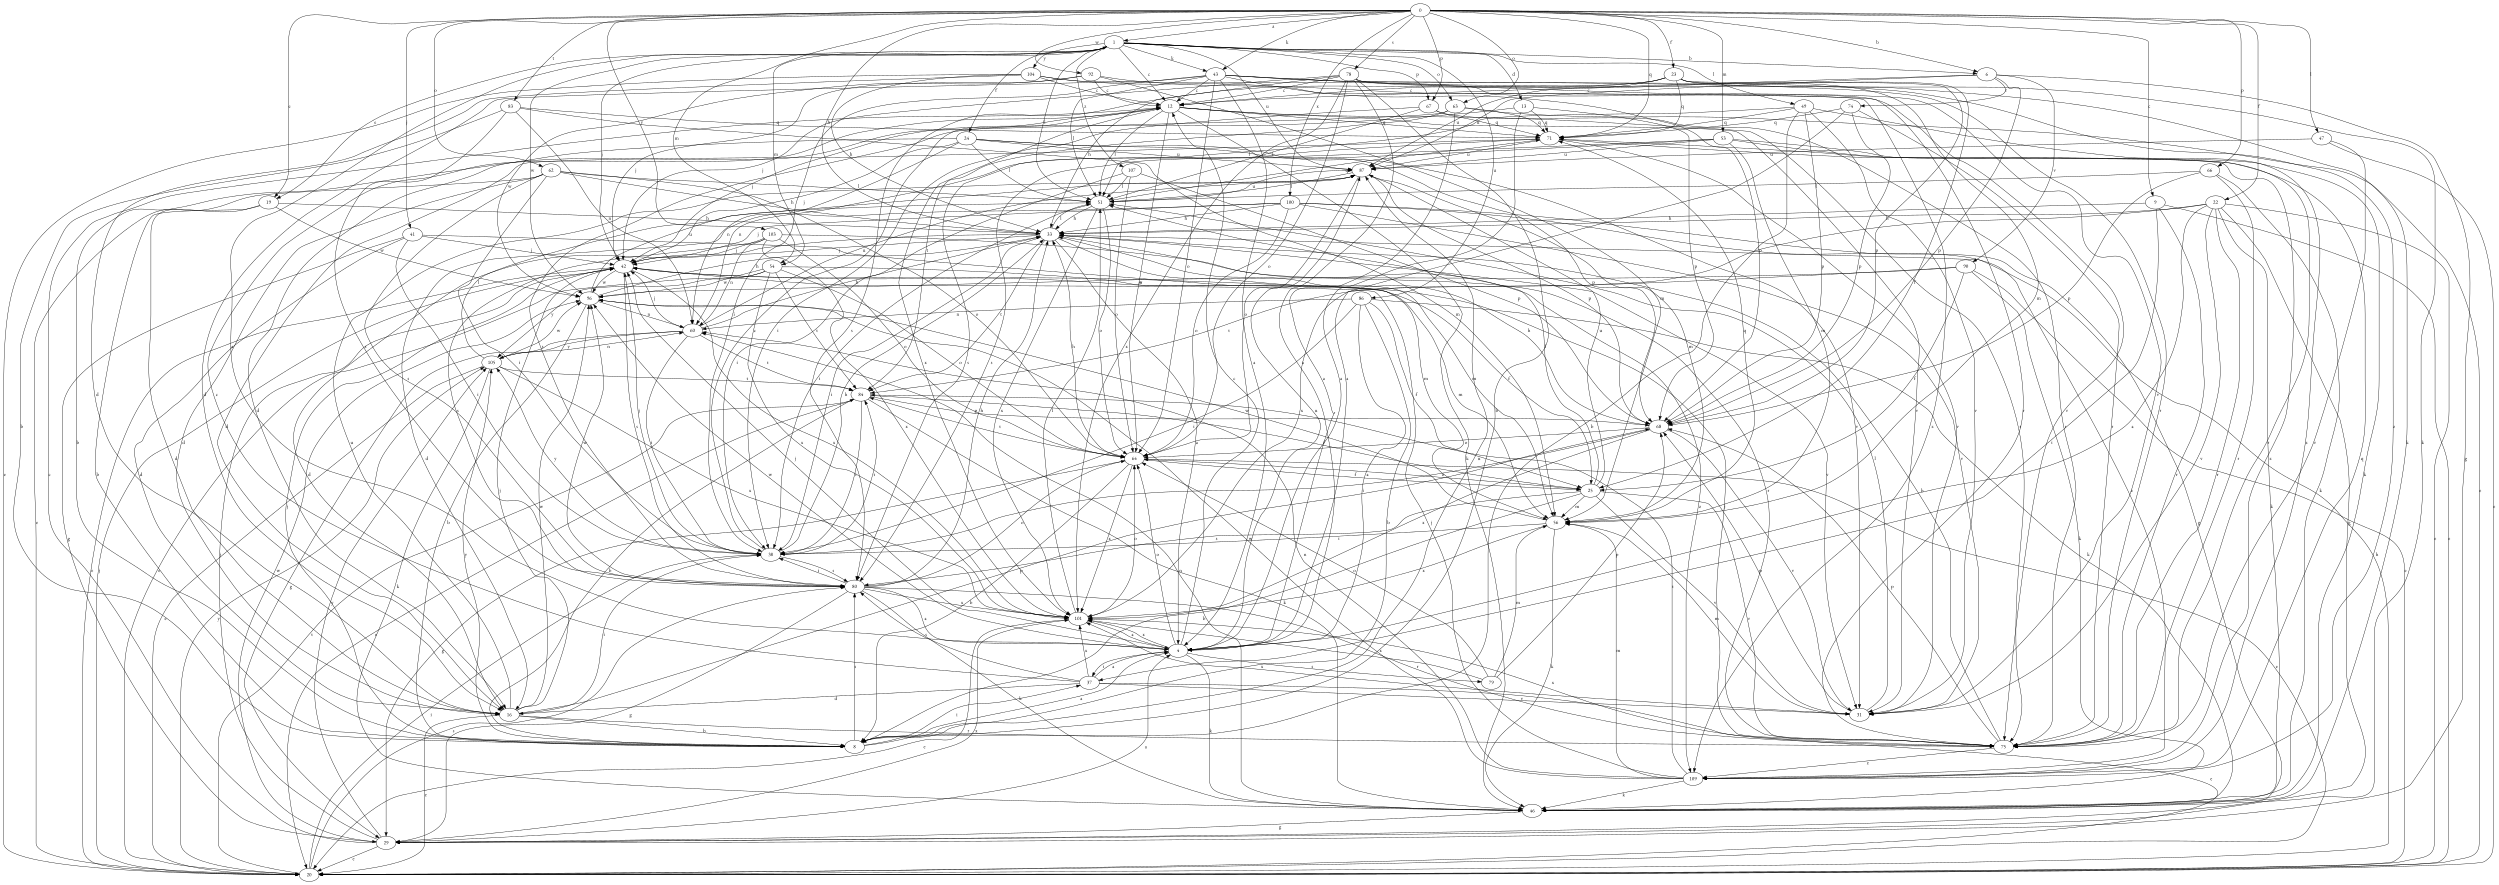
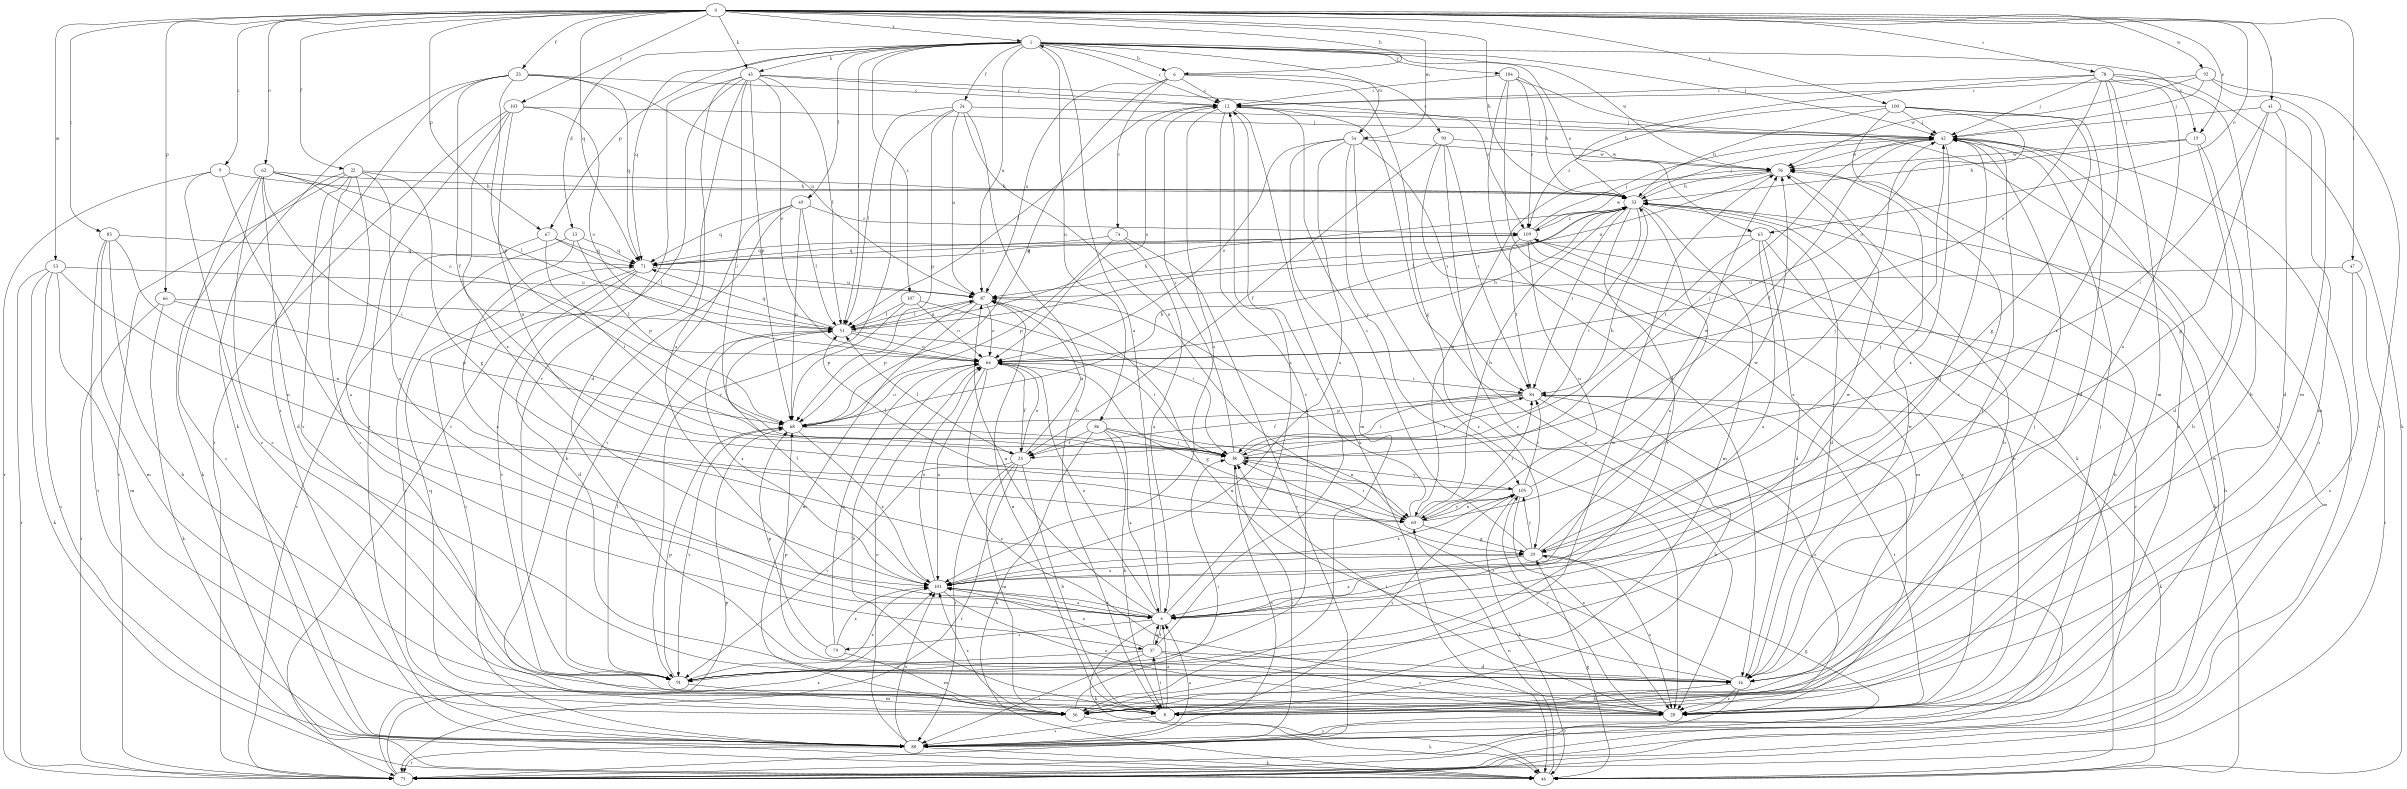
(1394, 125) -> (711, 70)
(1859, 715) -> (679, 683)
